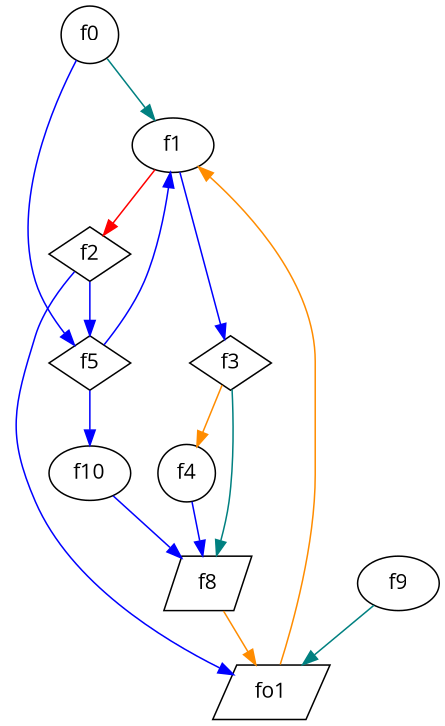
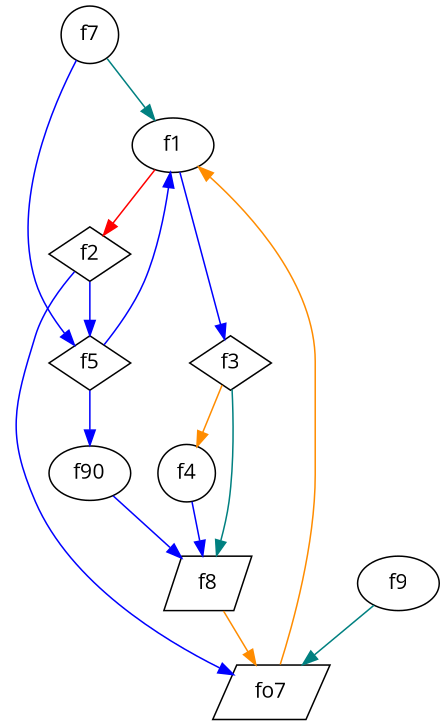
(90, 35) -> (90, 35)
(90, 473) -> (90, 473)
(271, 692) -> (271, 692)
